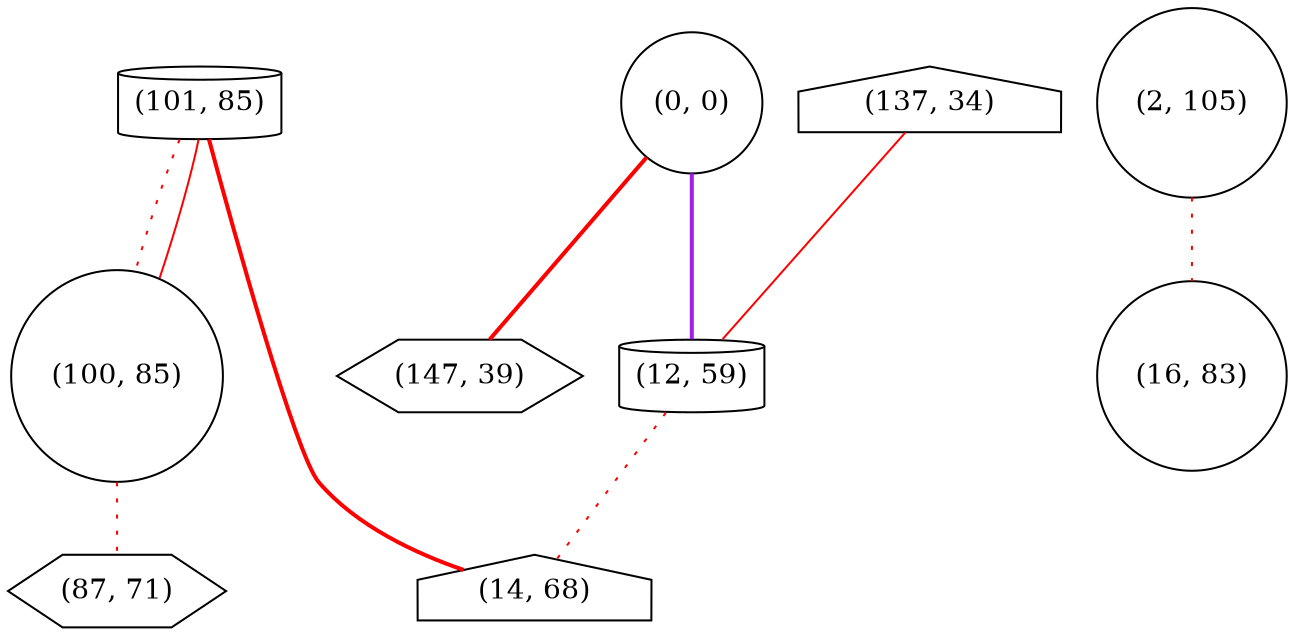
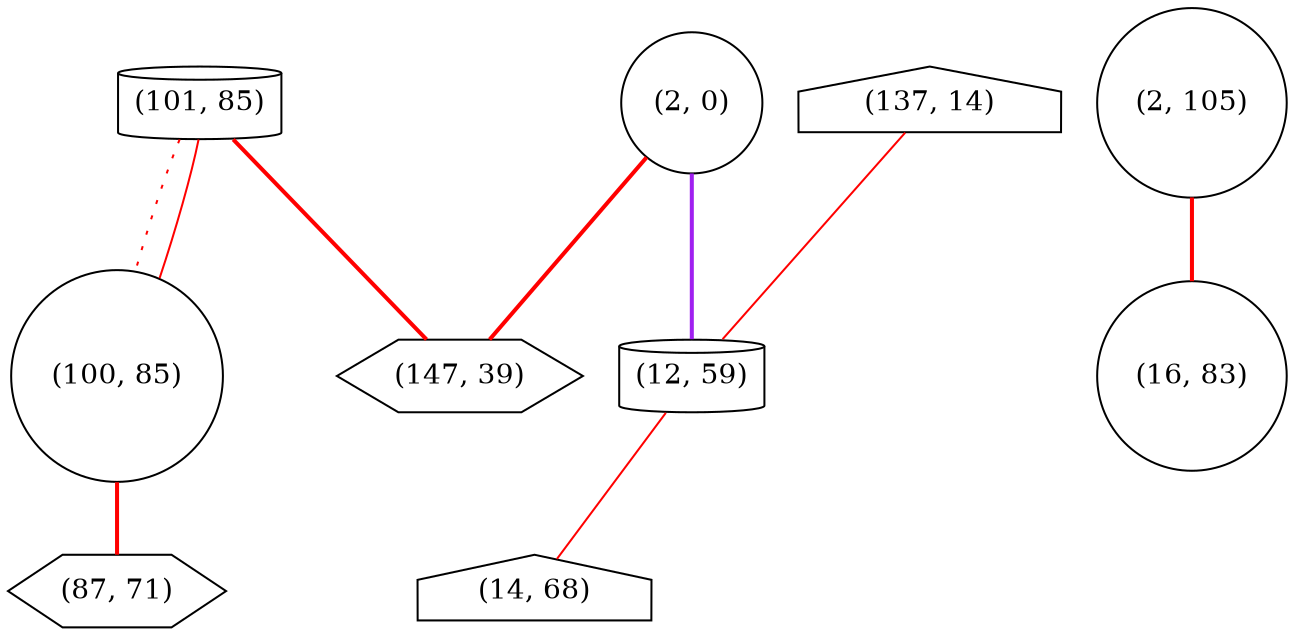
(692, 103) -> (692, 103)
(930, 103) -> (930, 103)
(1192, 239) -> (1192, 239)
(283, 395) -> (330, 239)
(611, 486) -> (611, 486)
(117, 518) -> (117, 518)
